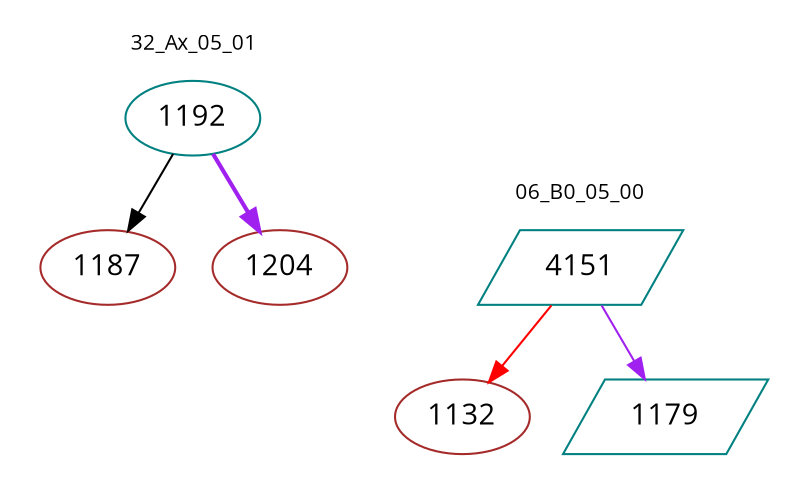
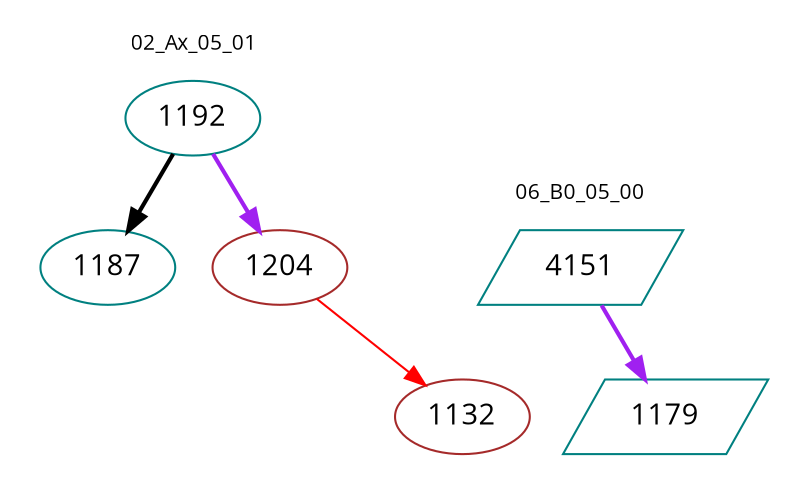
(194, 45) -> (194, 45)
(156, 183) -> (156, 183)
(108, 267) -> (108, 267)
(618, 333) -> (618, 333)
(527, 336) -> (363, 336)
